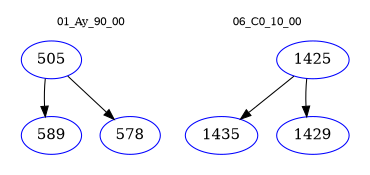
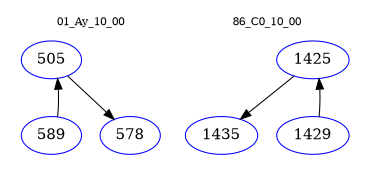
(91, 23) -> (91, 23)
(267, 23) -> (267, 23)
(44, 92) -> (58, 103)
(306, 92) -> (320, 103)
